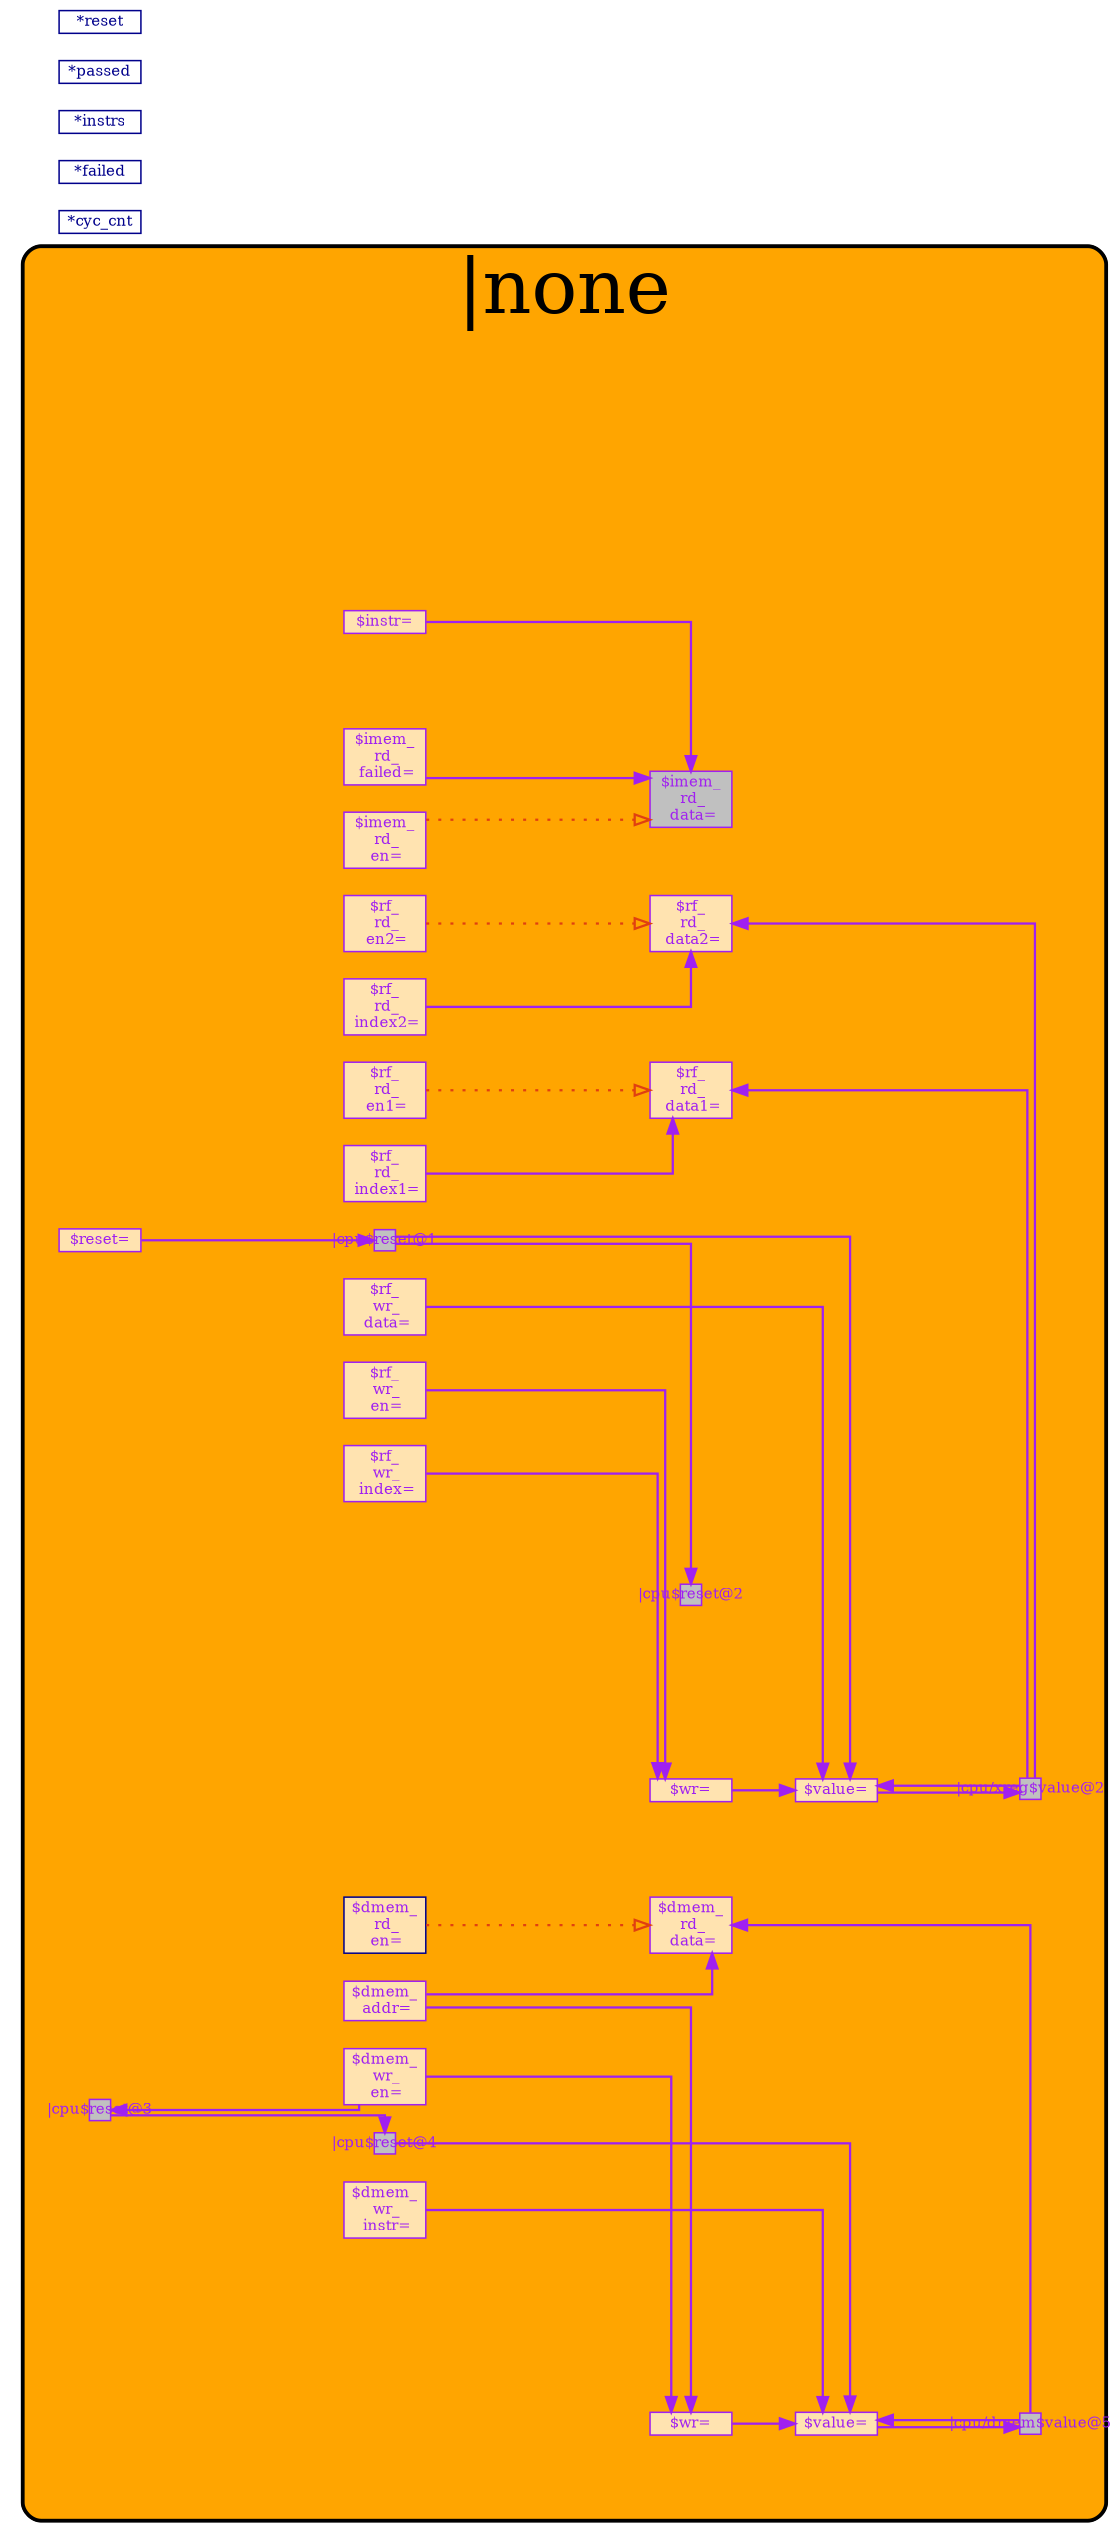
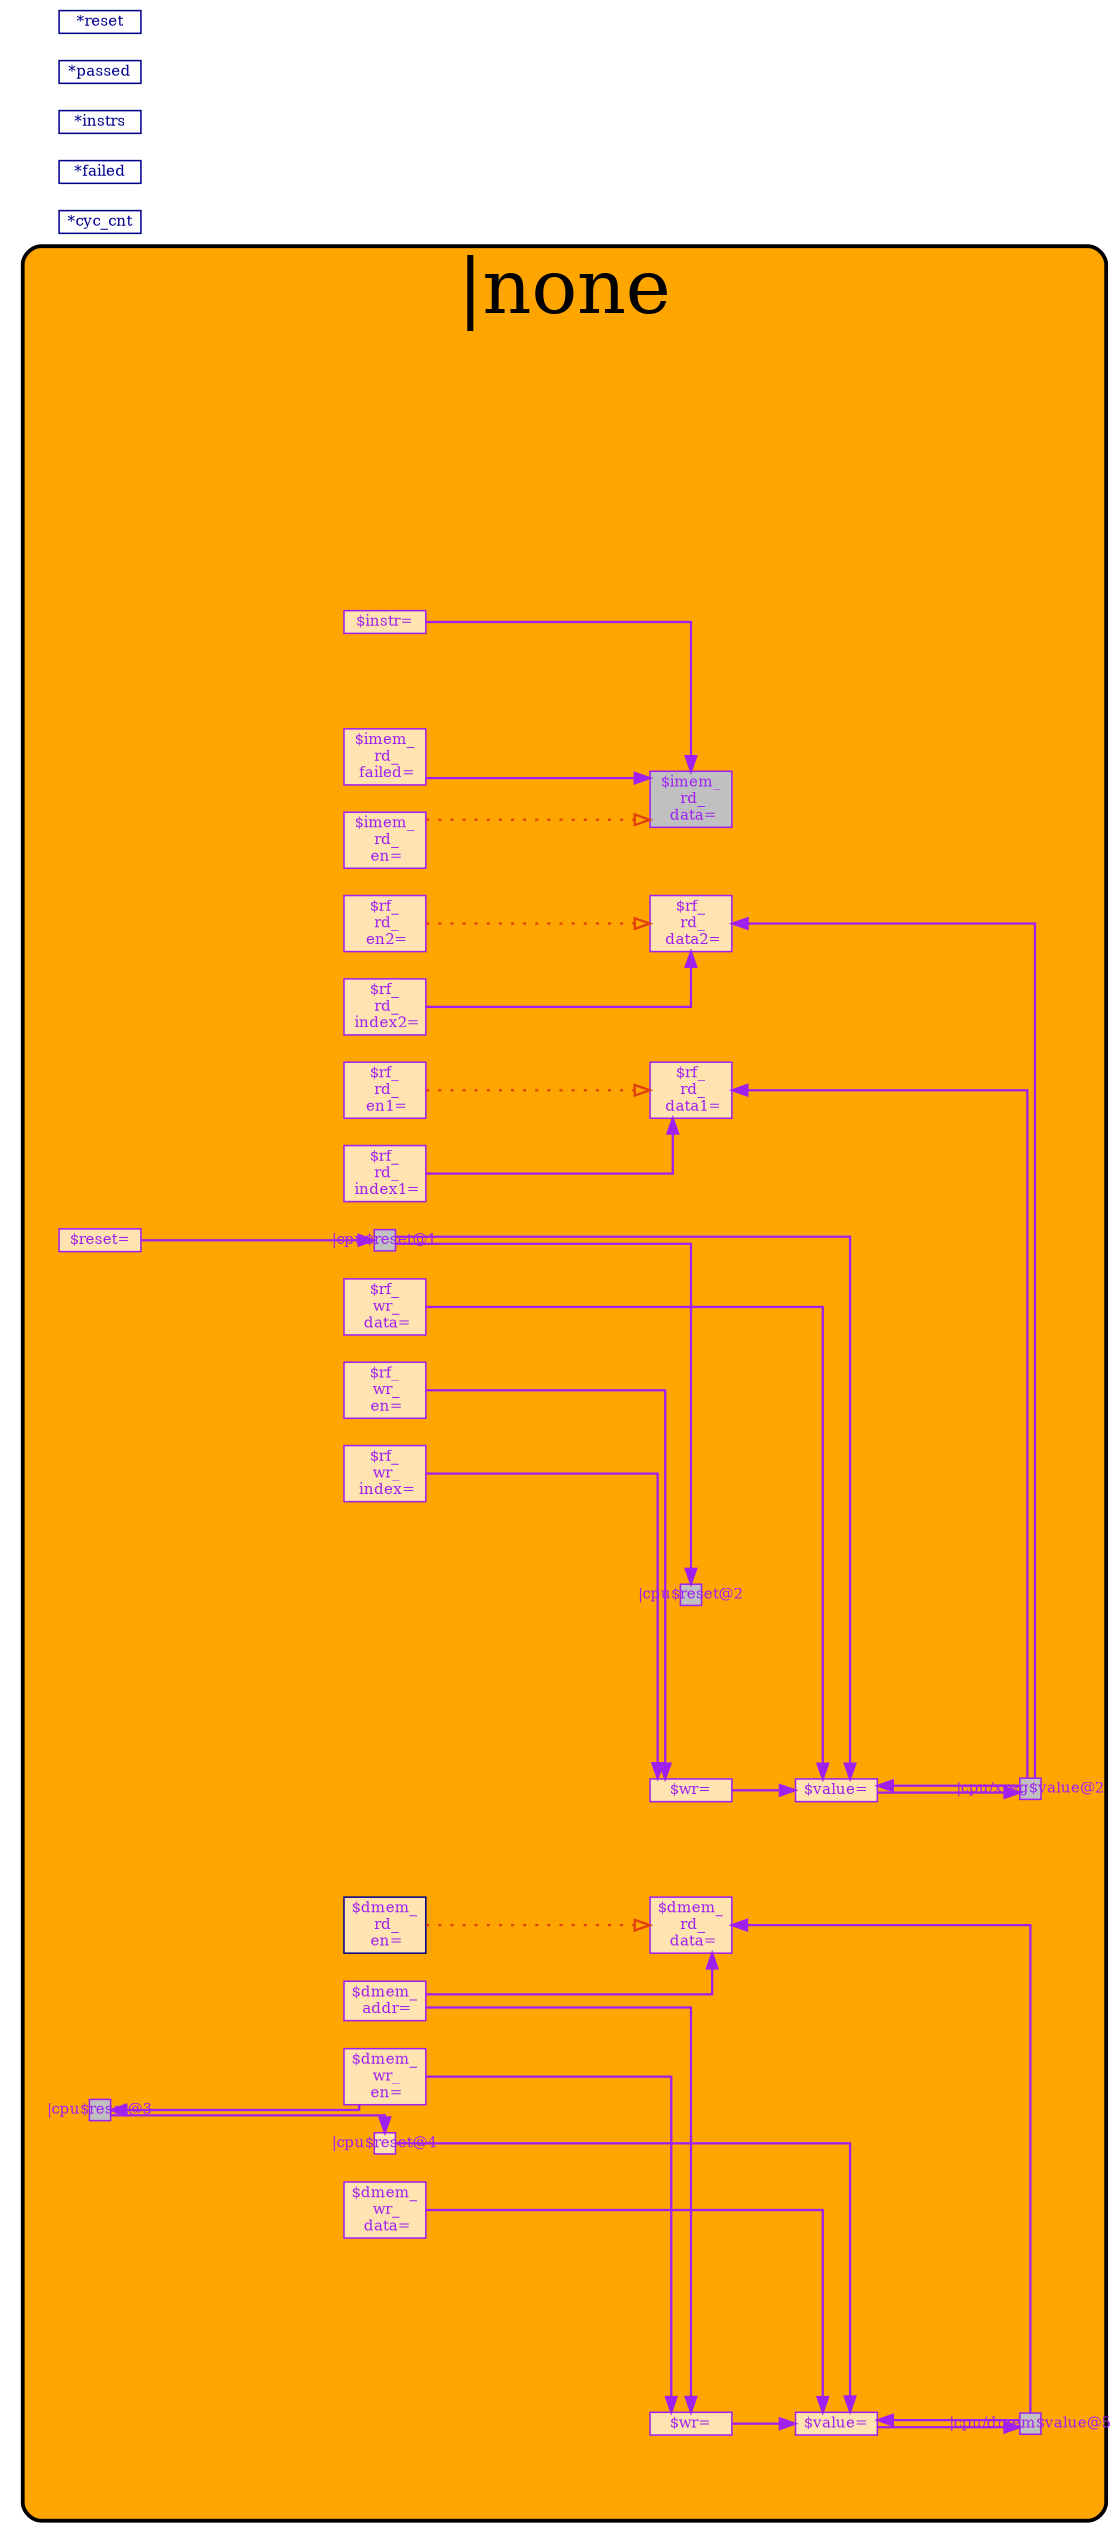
(385, 2143) -> (385, 2143)
(385, 2210) -> (385, 2210)
